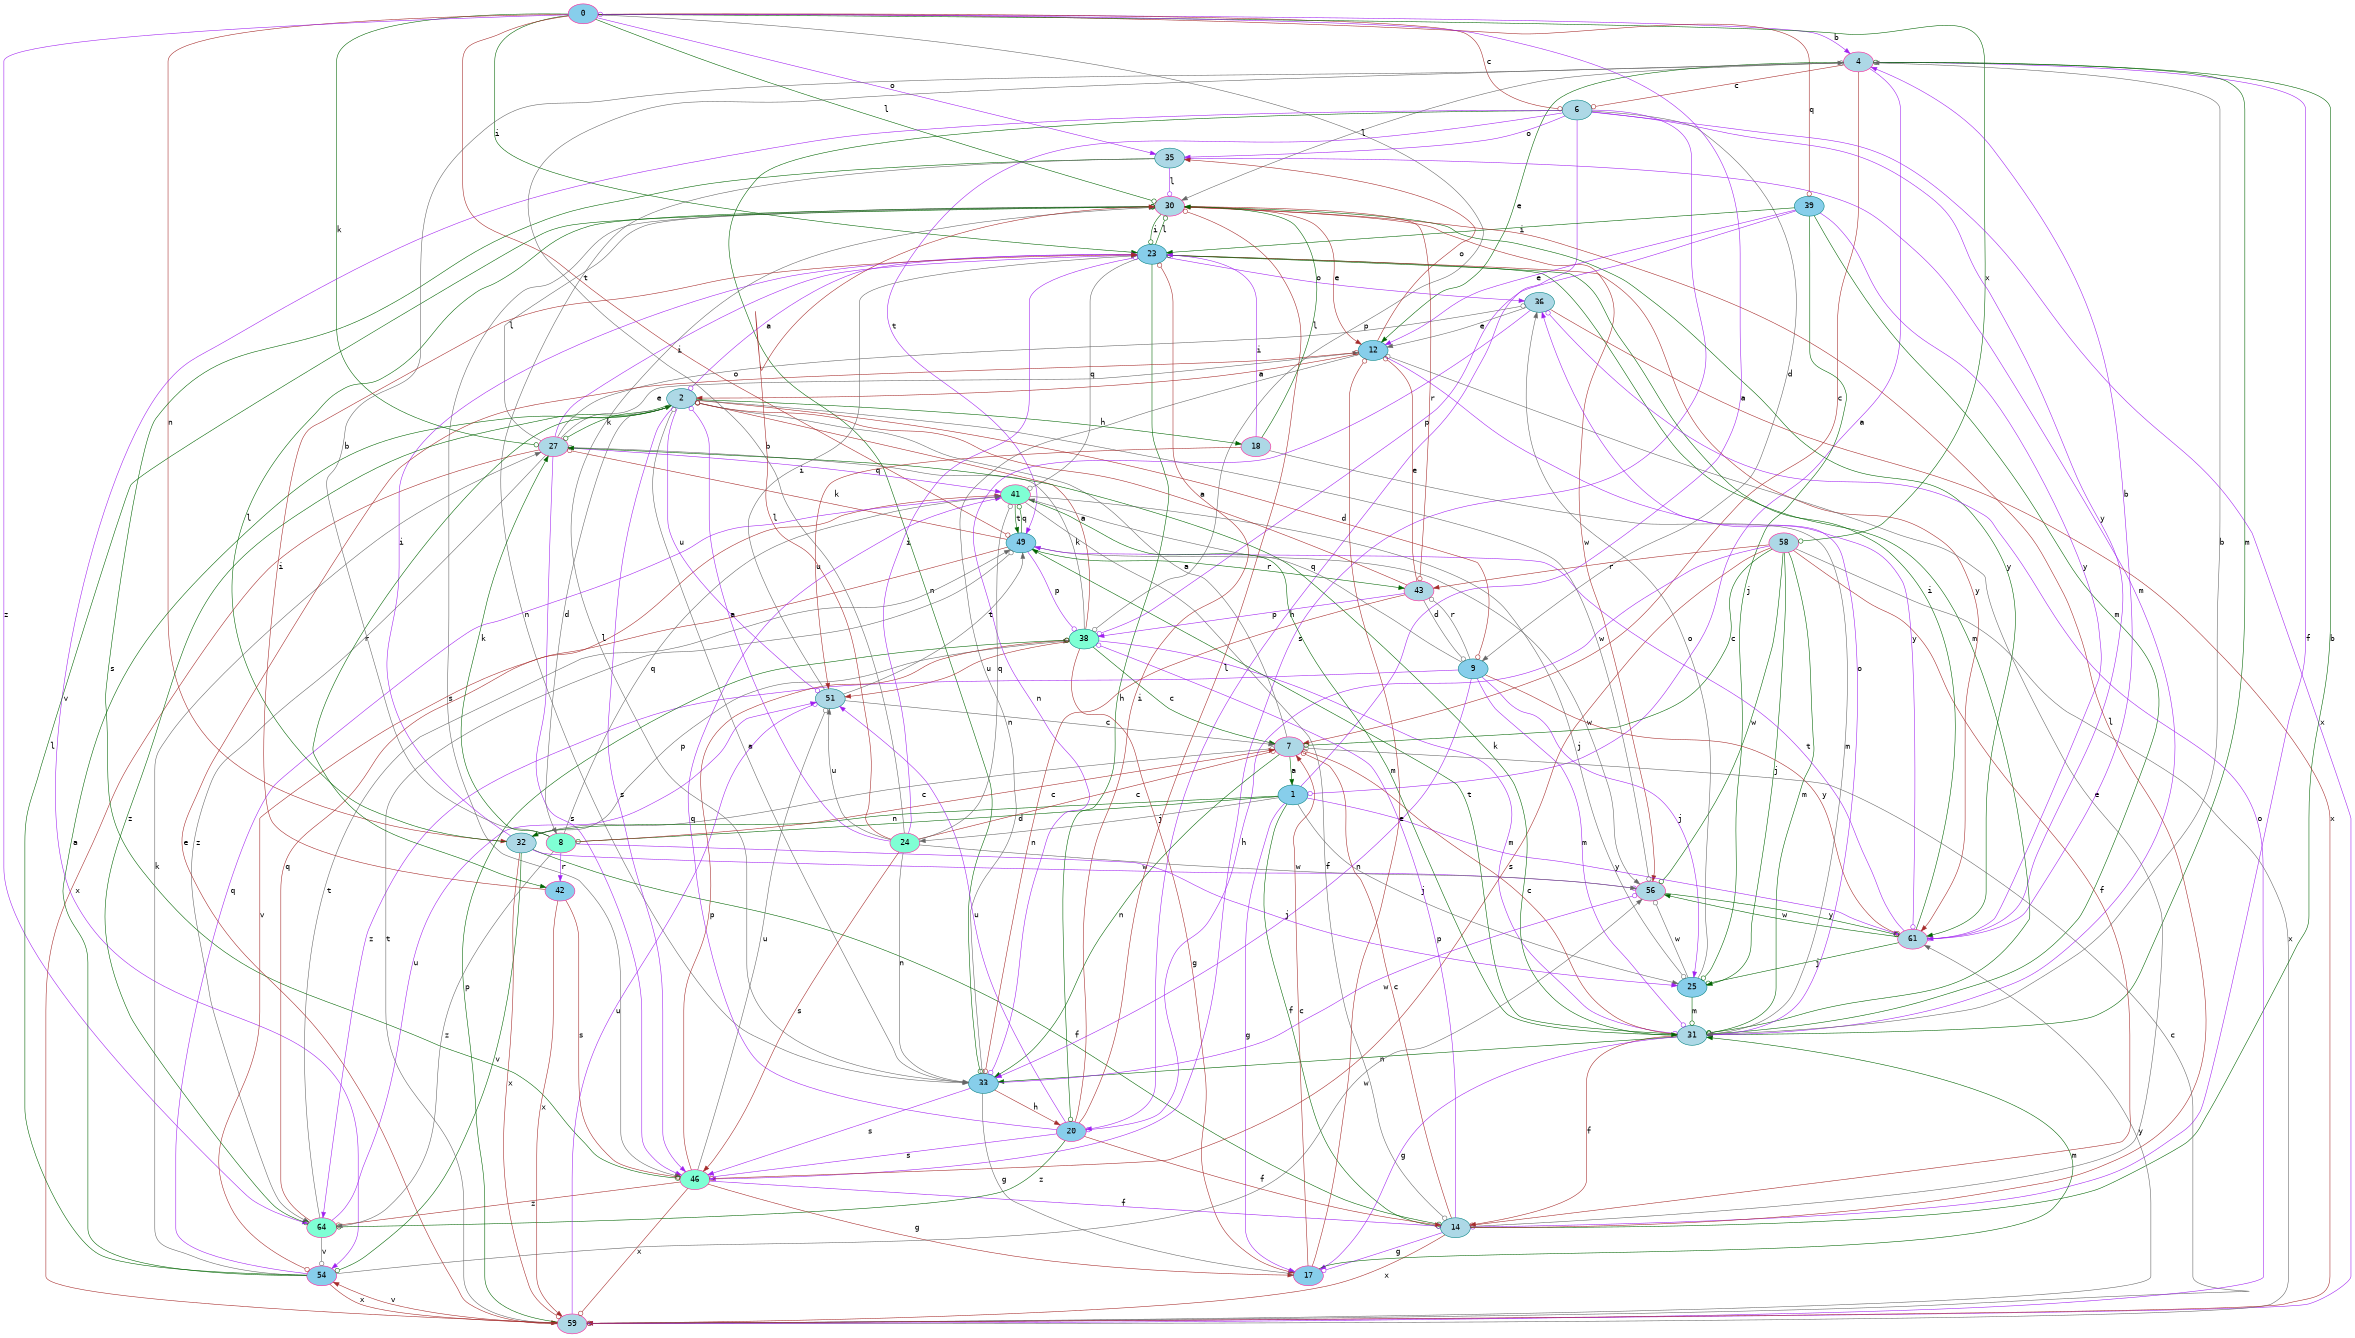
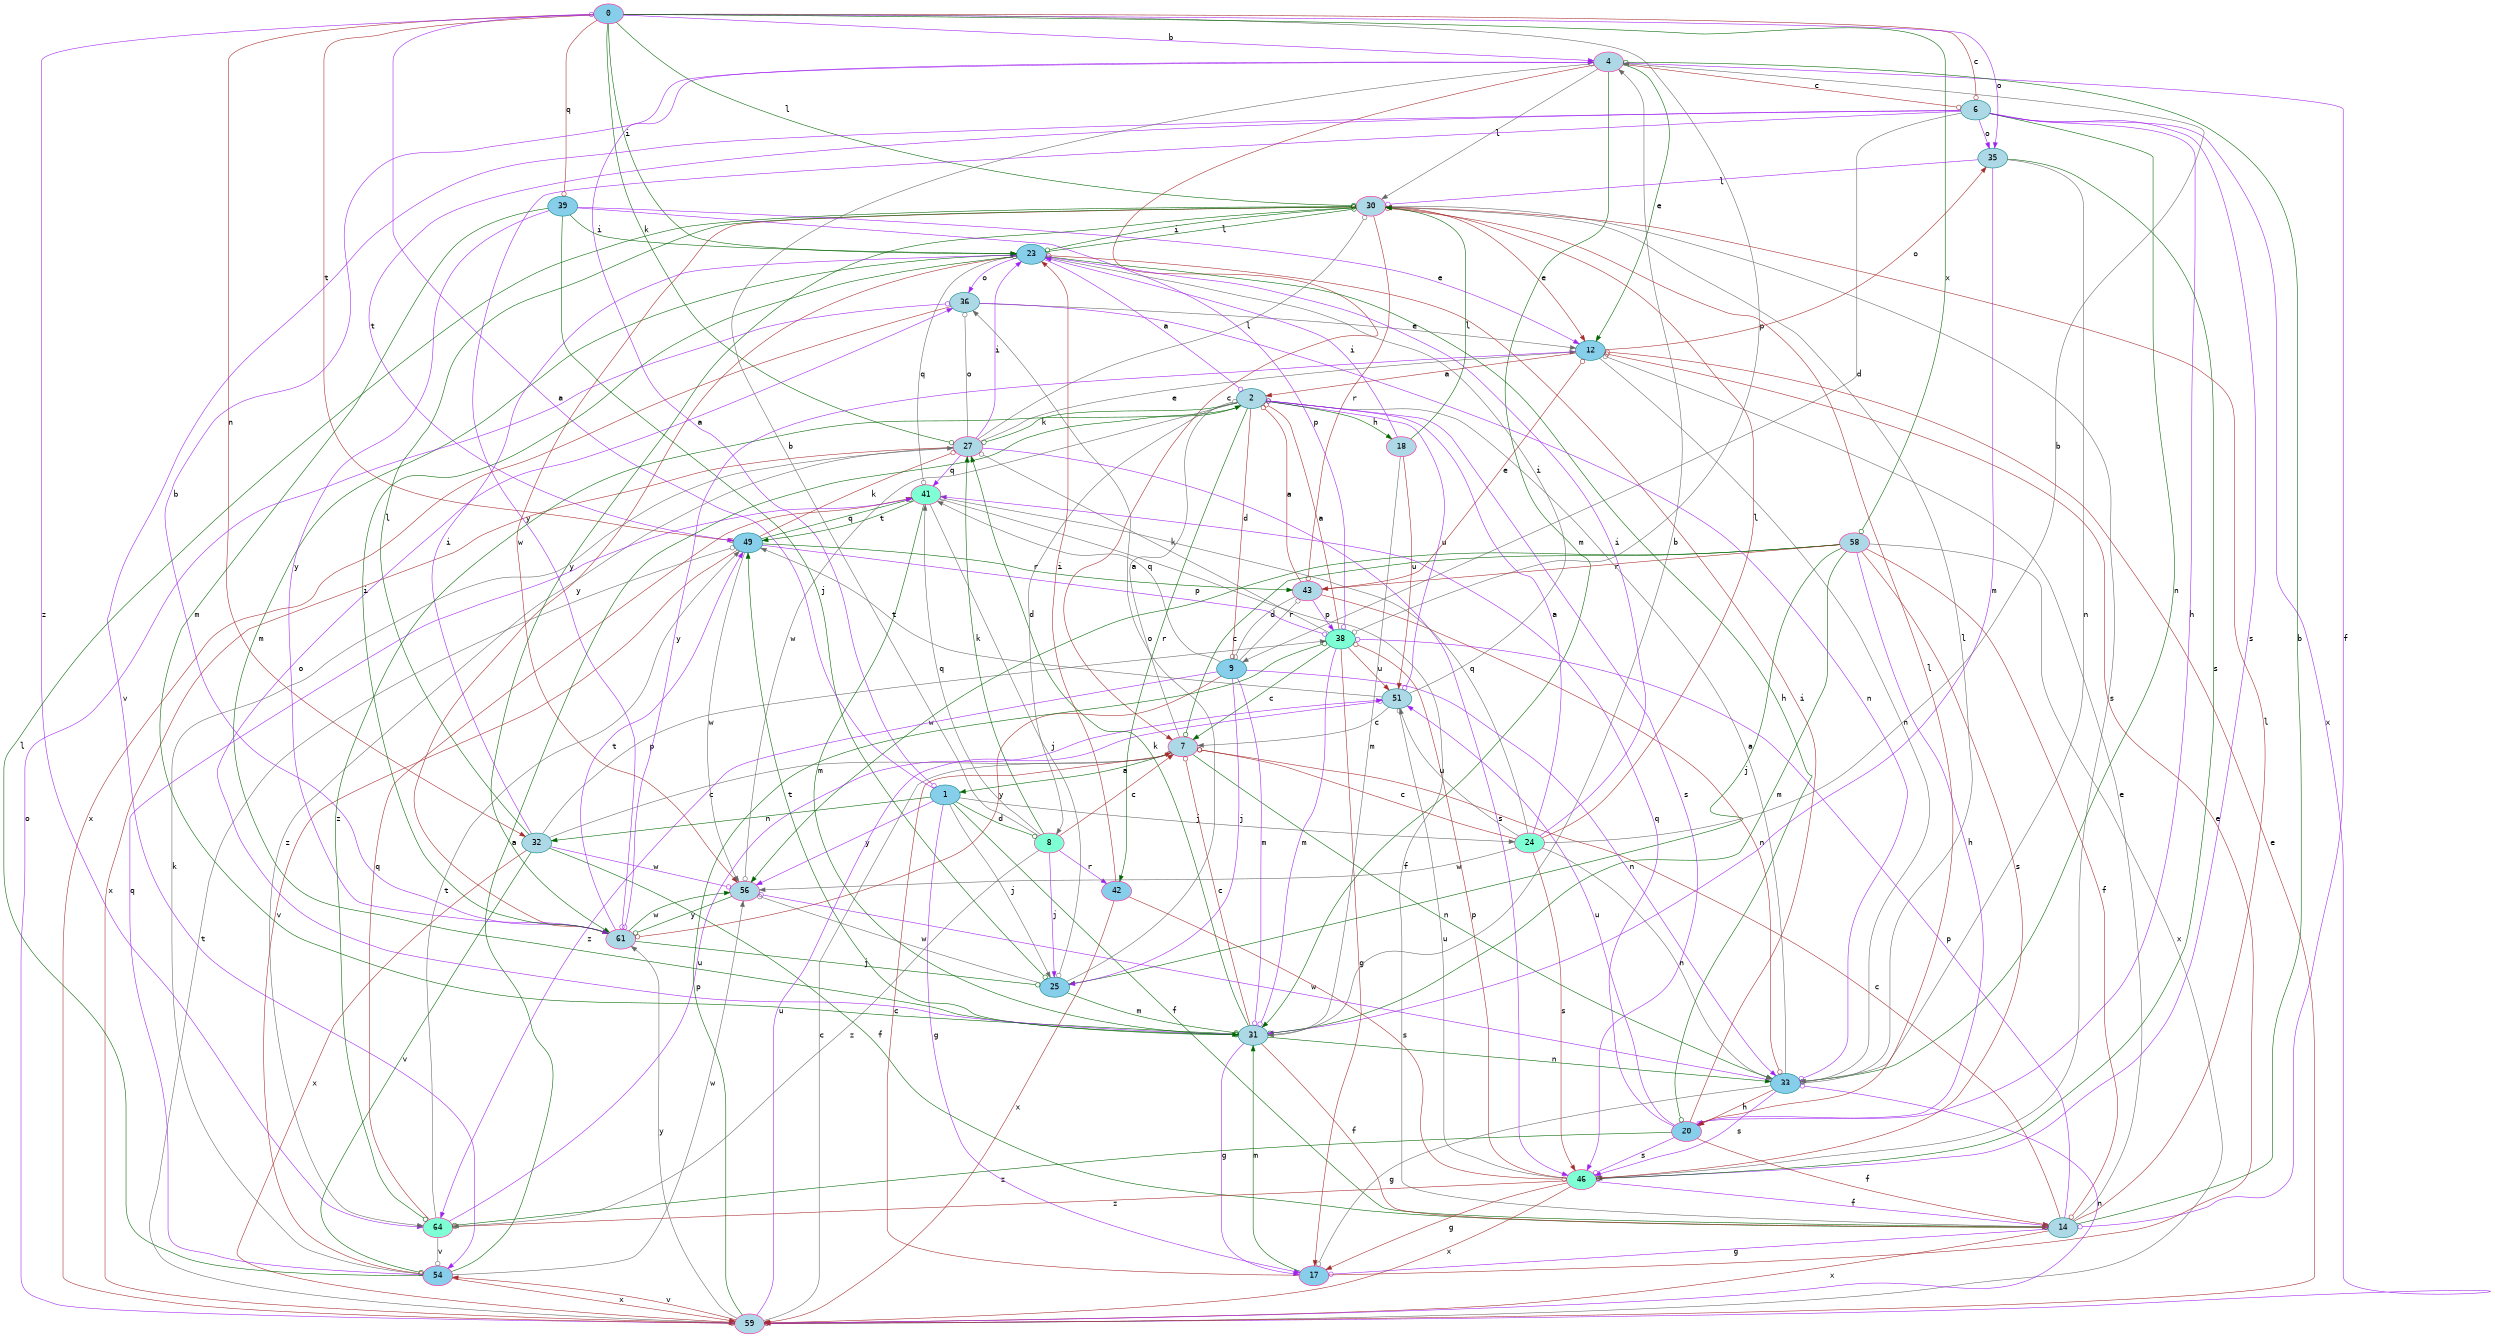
(1749, 726) -> (1253, 584)
(1600, 868) -> (848, 842)
none -> (1616, 1302)
